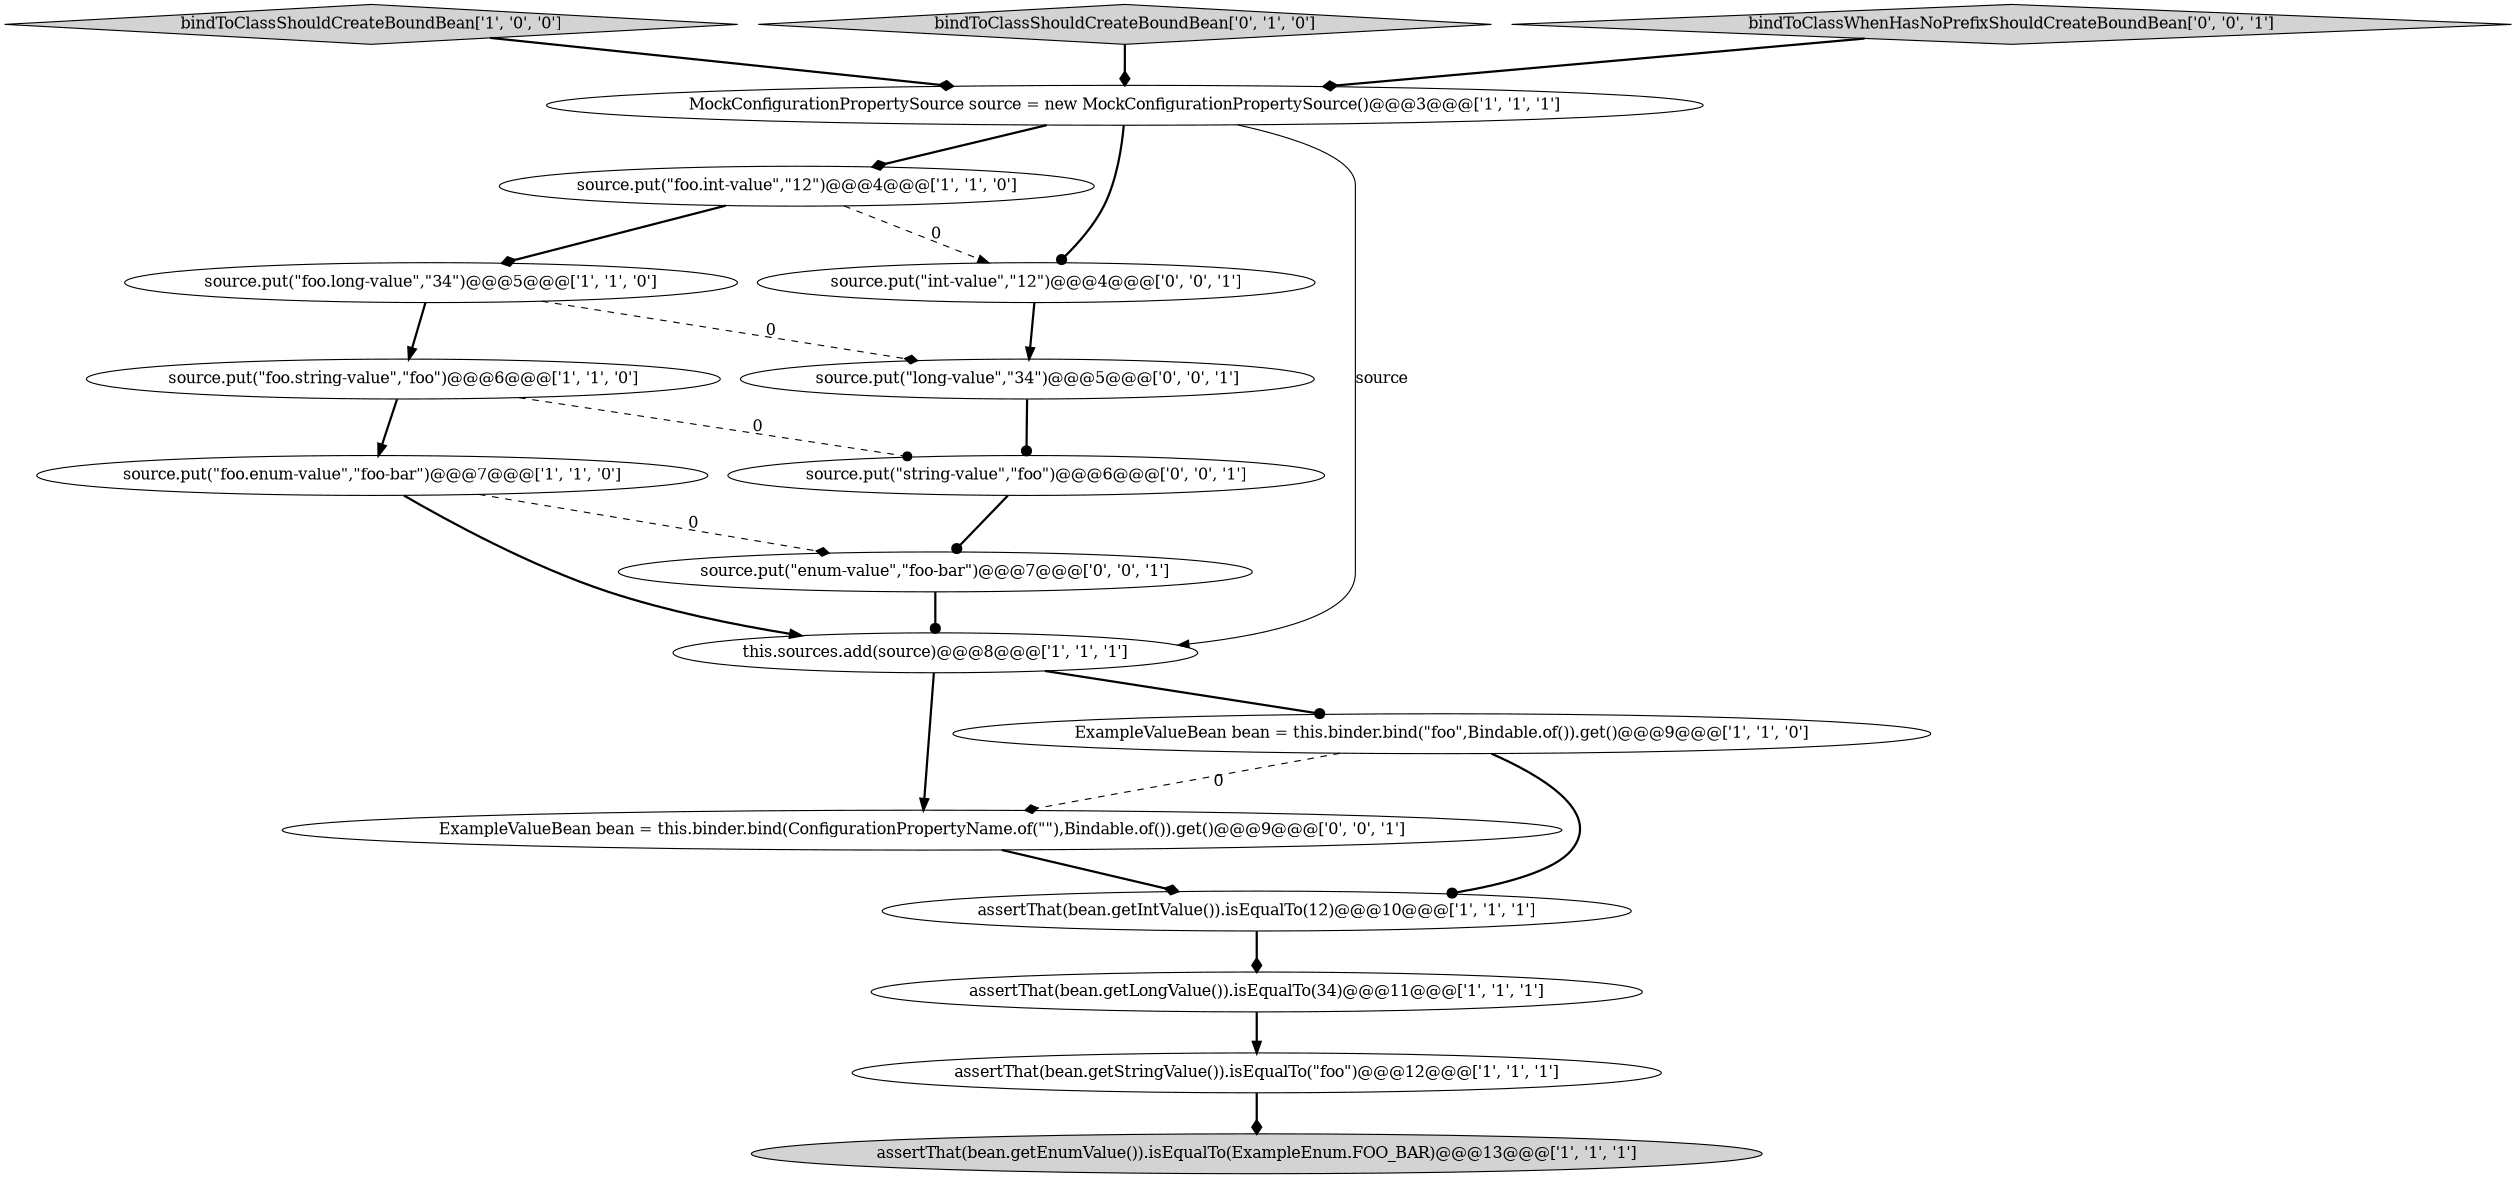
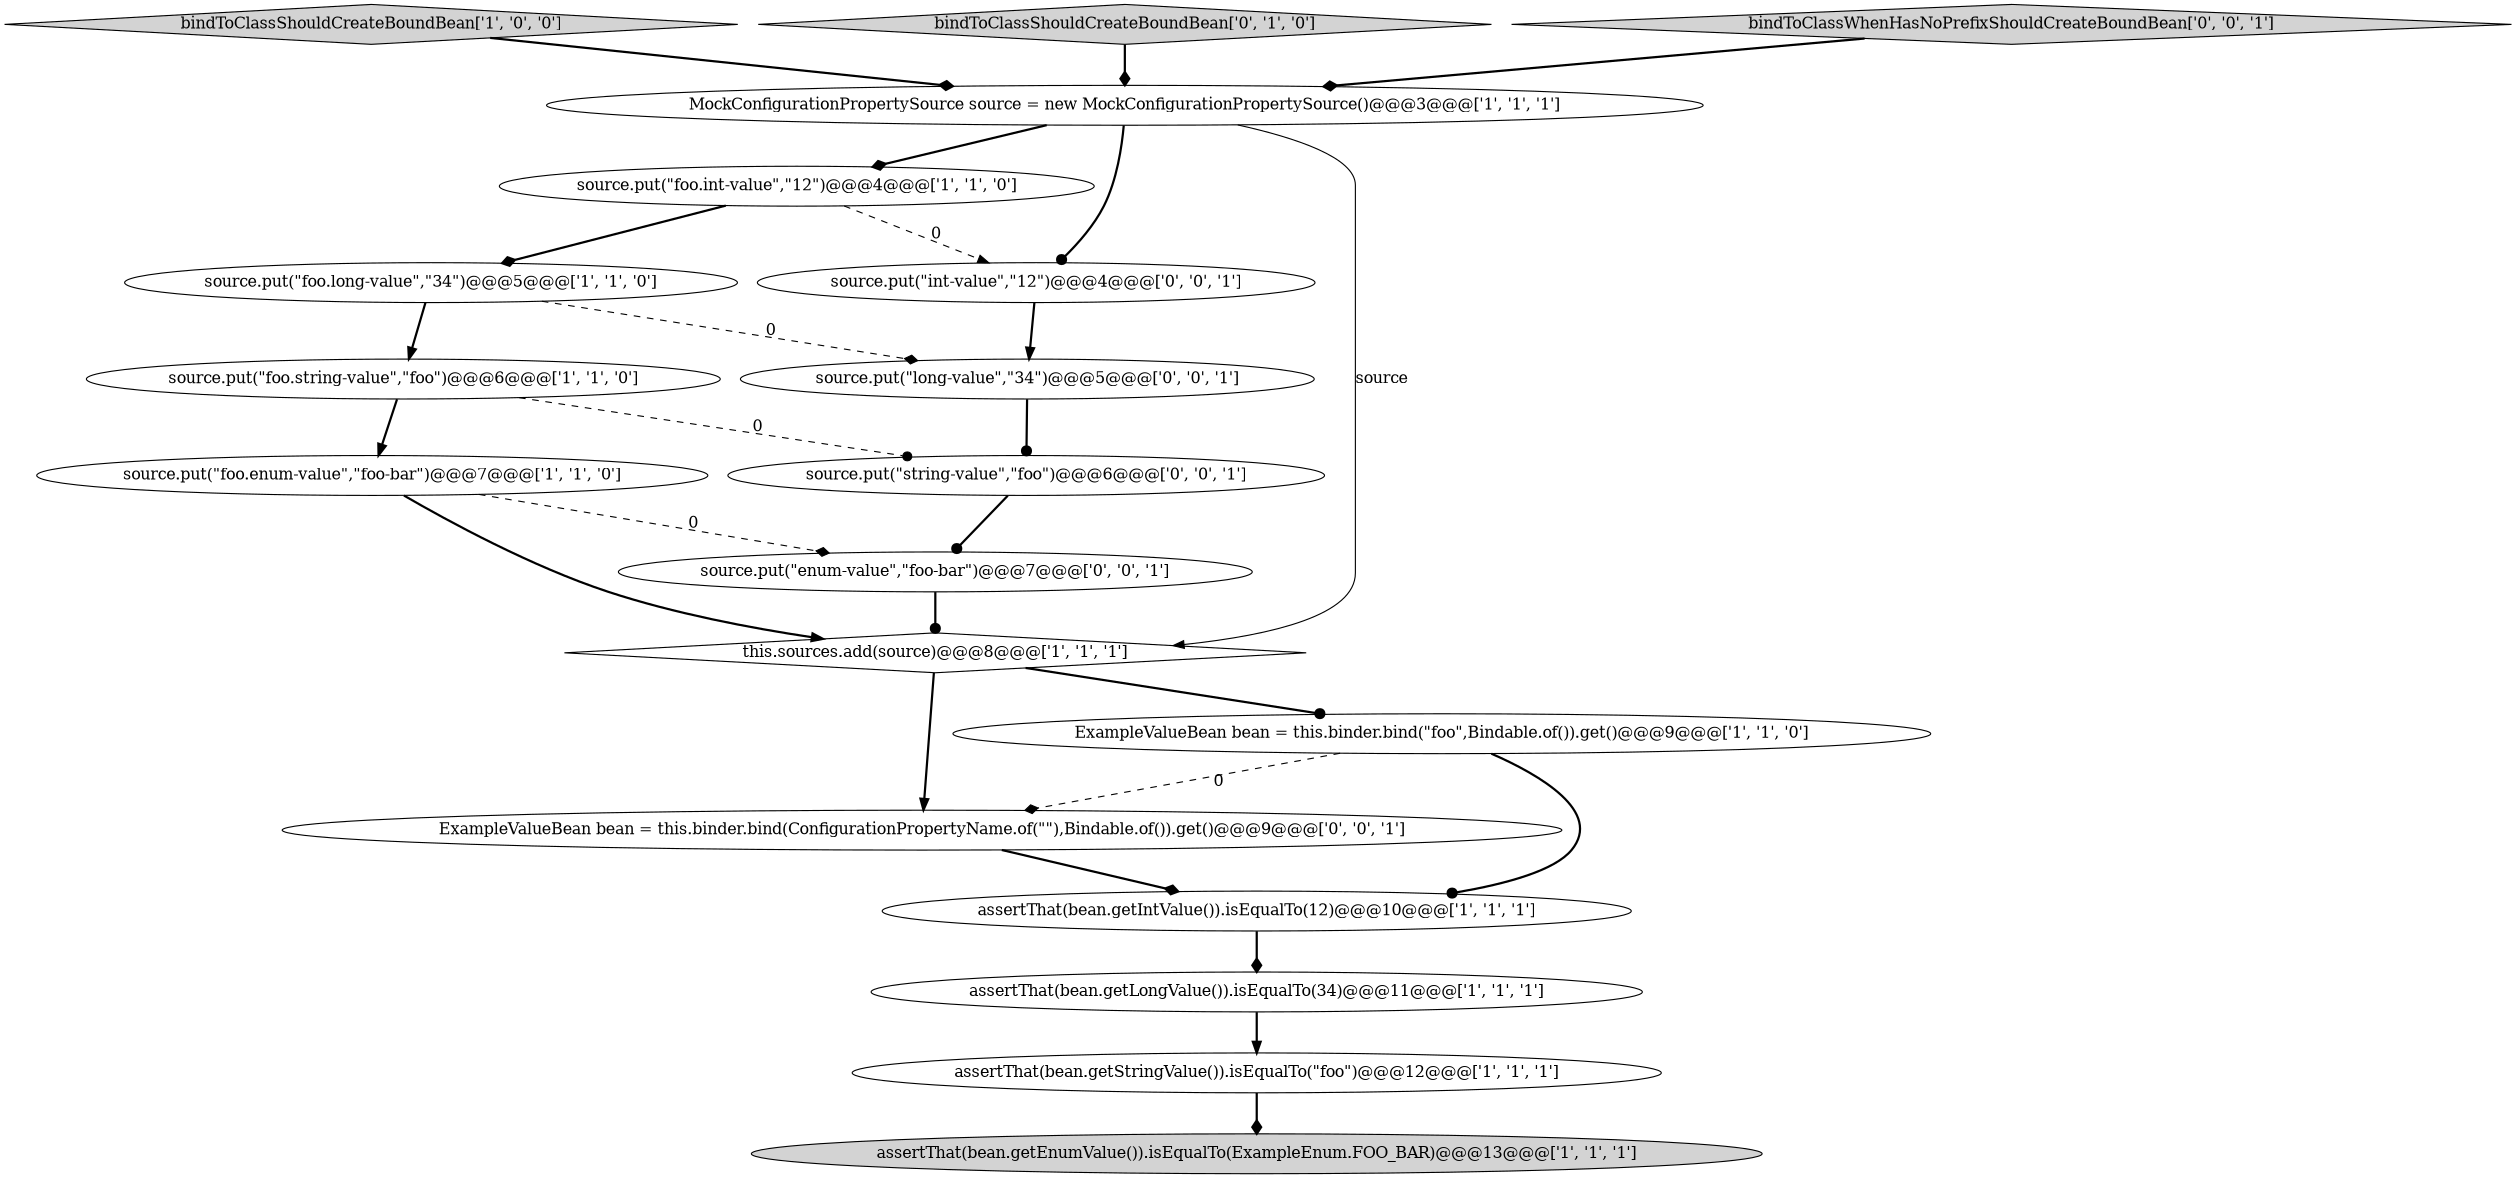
(935, 653) -> (935, 653)
